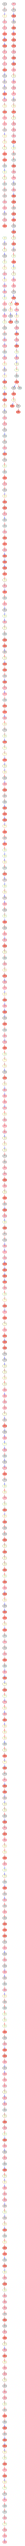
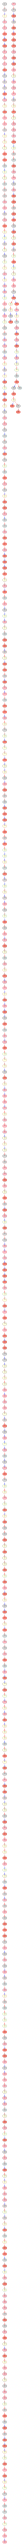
none -> (5, 232)
